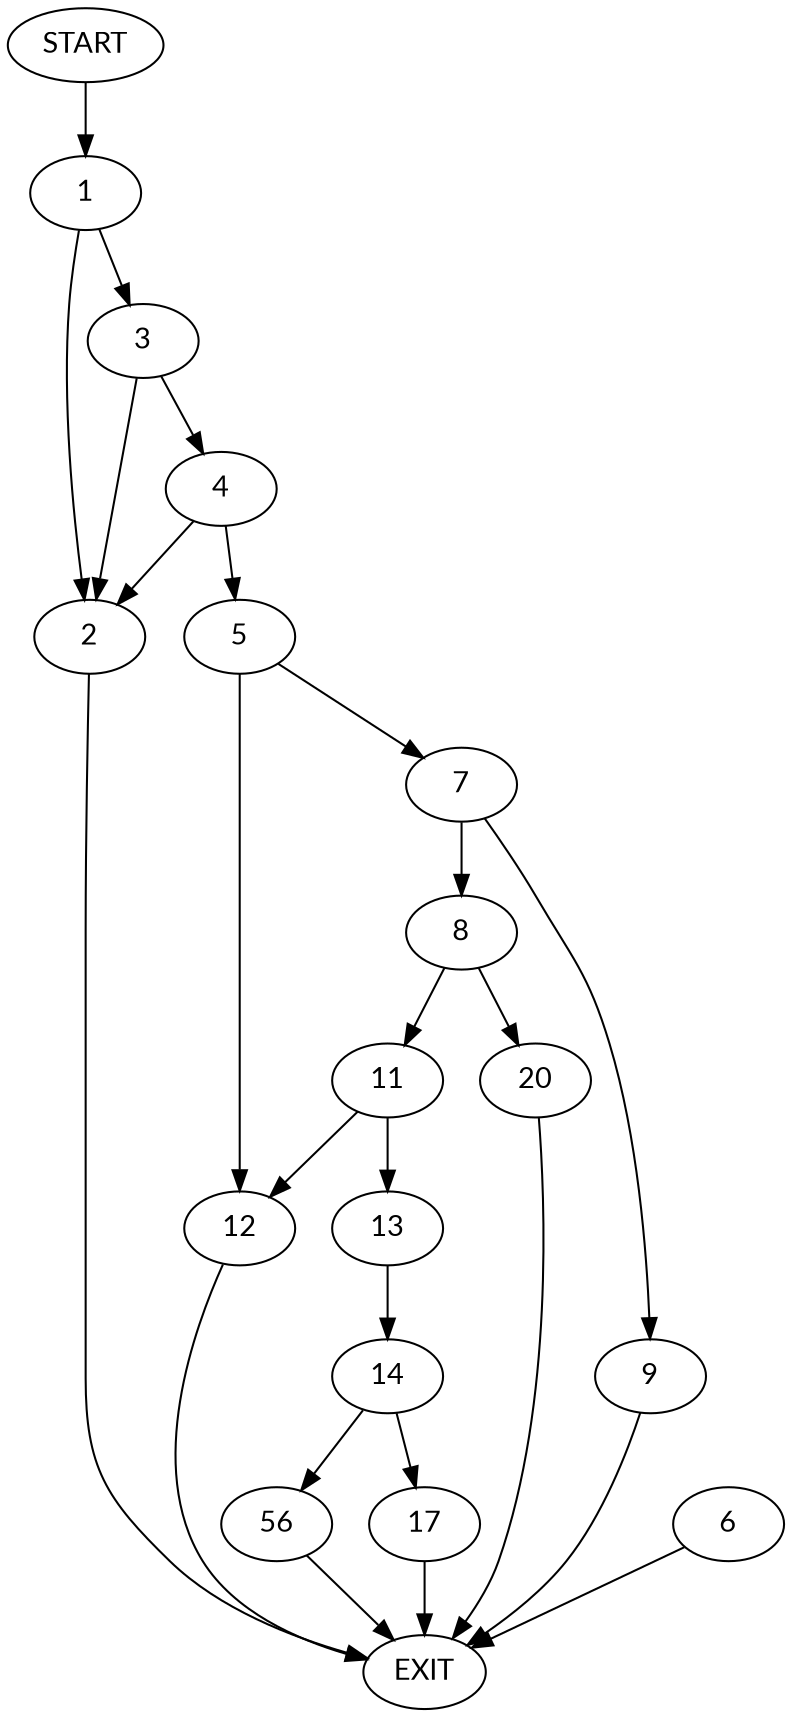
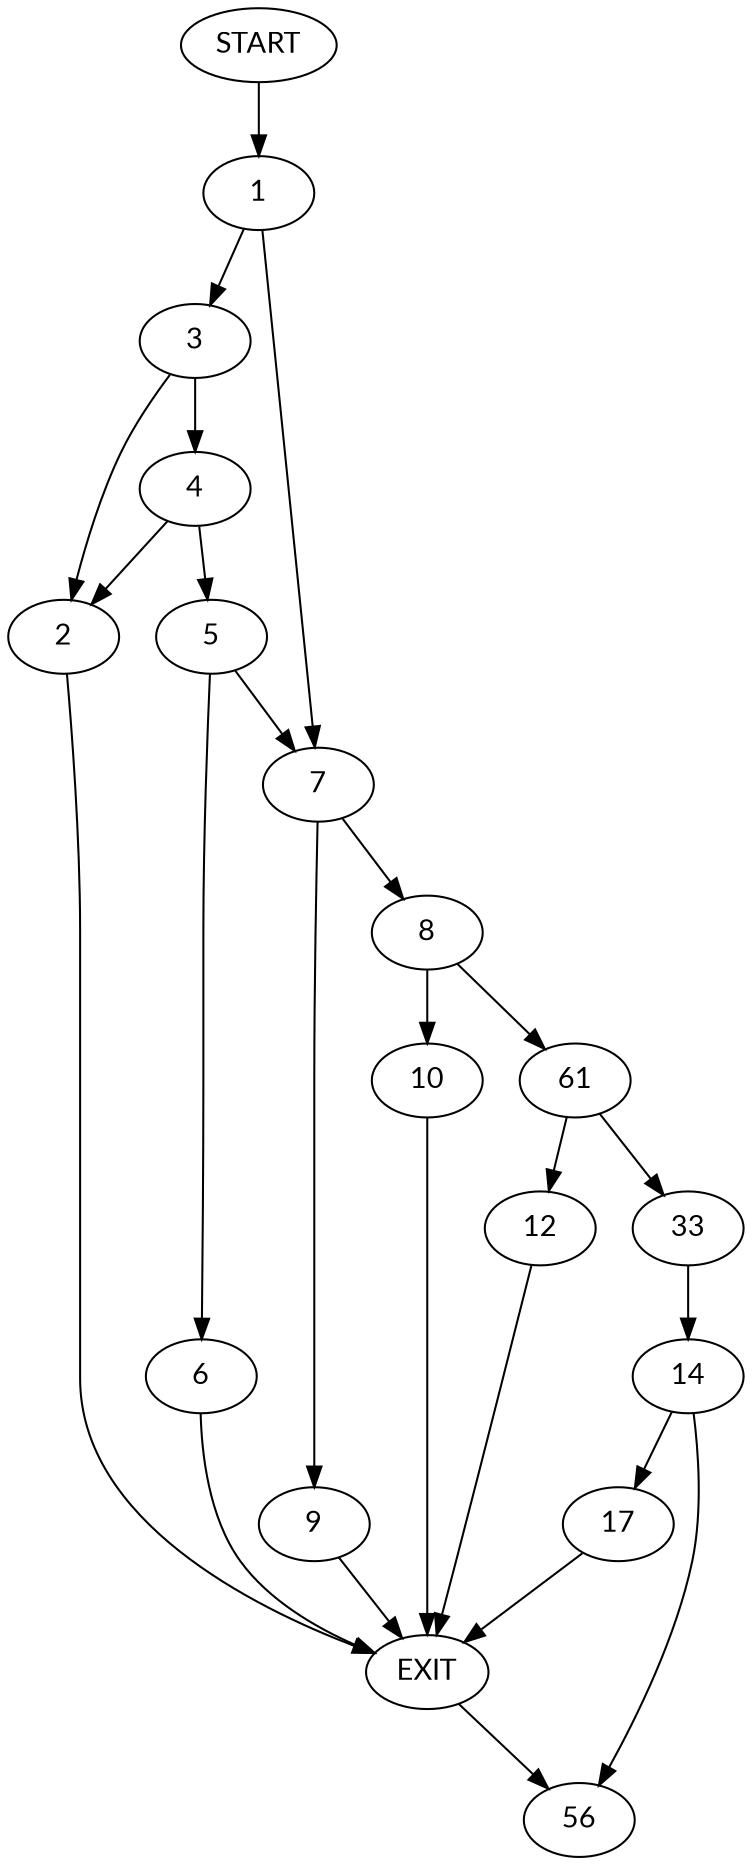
(67, 405) -> (288, 478)
(240, 922) -> (203, 996)
(388, 1080) -> (575, 1080)
(536, 1080) -> (427, 1080)
(388, 1228) -> (688, 1228)
(342, 1590) -> (496, 1739)
